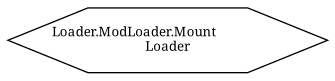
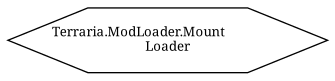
(168, 40) -> (168, 40)
